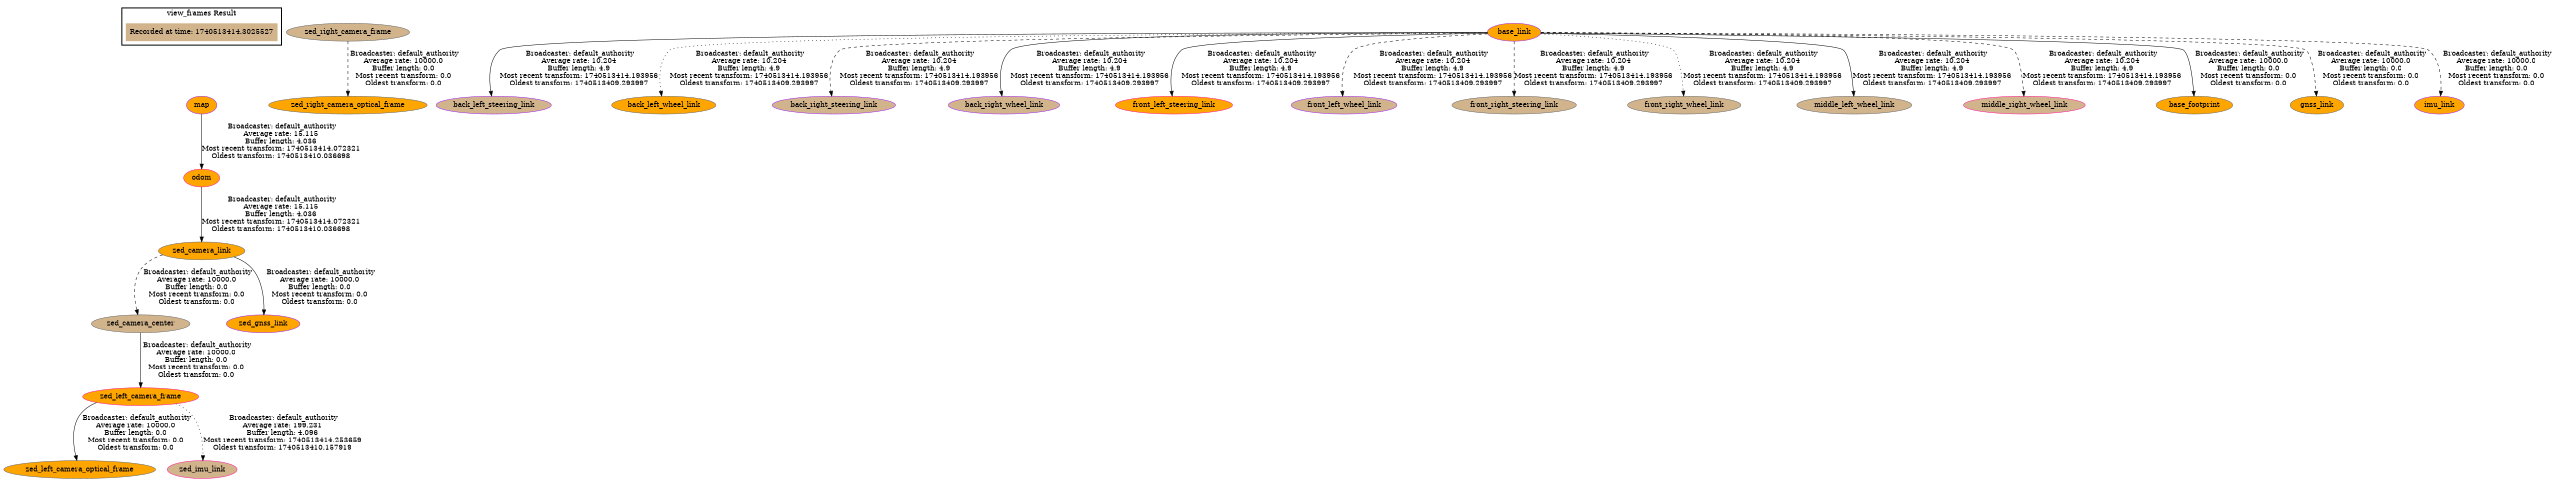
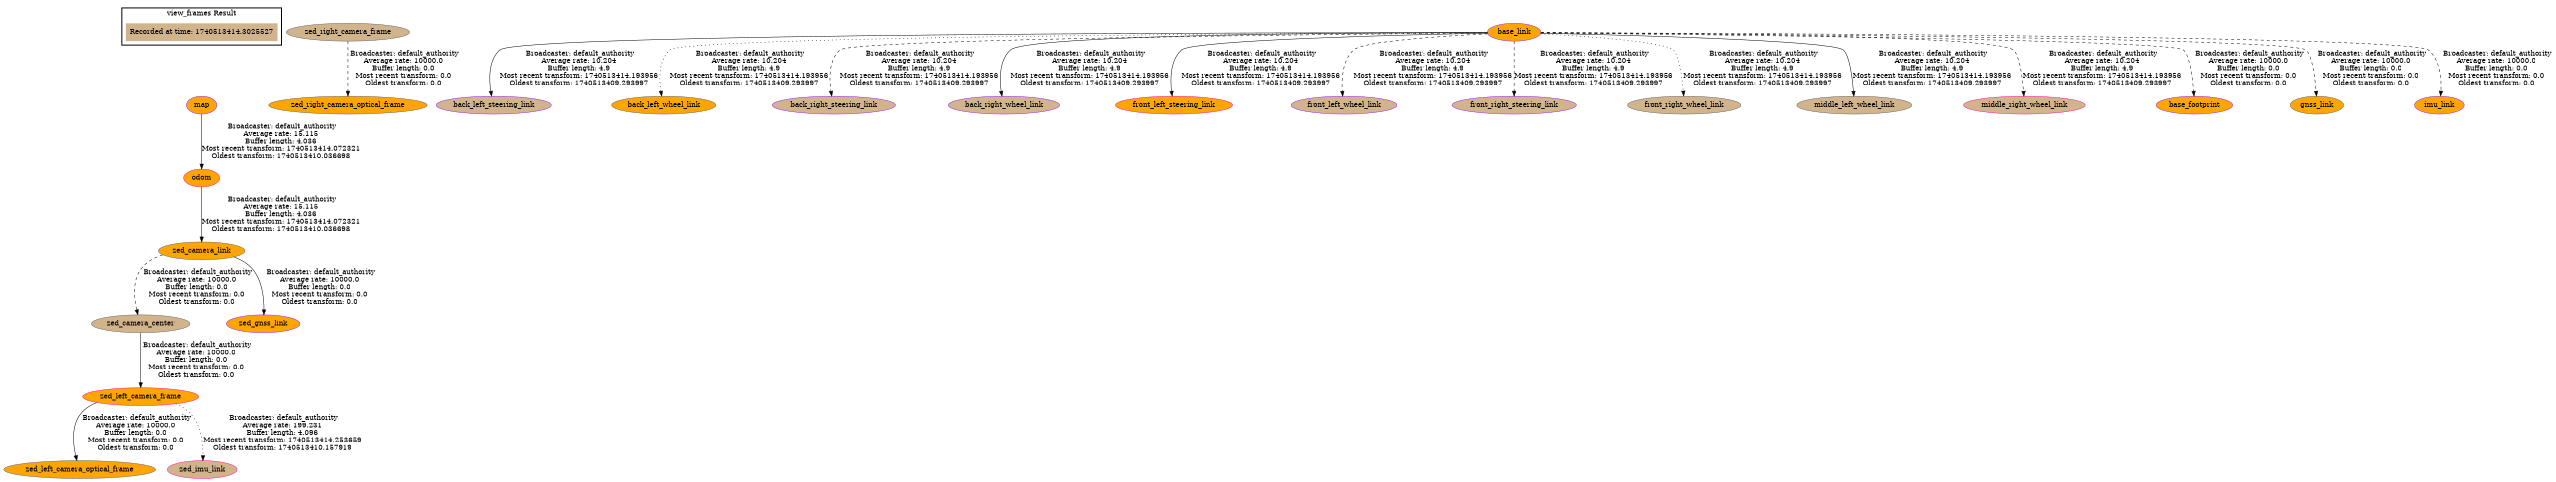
(2038, 41) -> (2038, 41)
(1514, 105) -> (1514, 105)
(2194, 105) -> (2194, 105)
